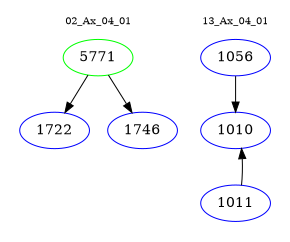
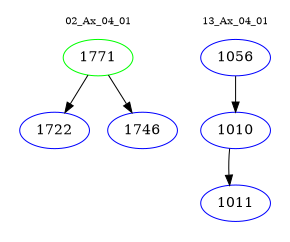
(98, 58) -> (98, 58)
(242, 172) -> (229, 162)
